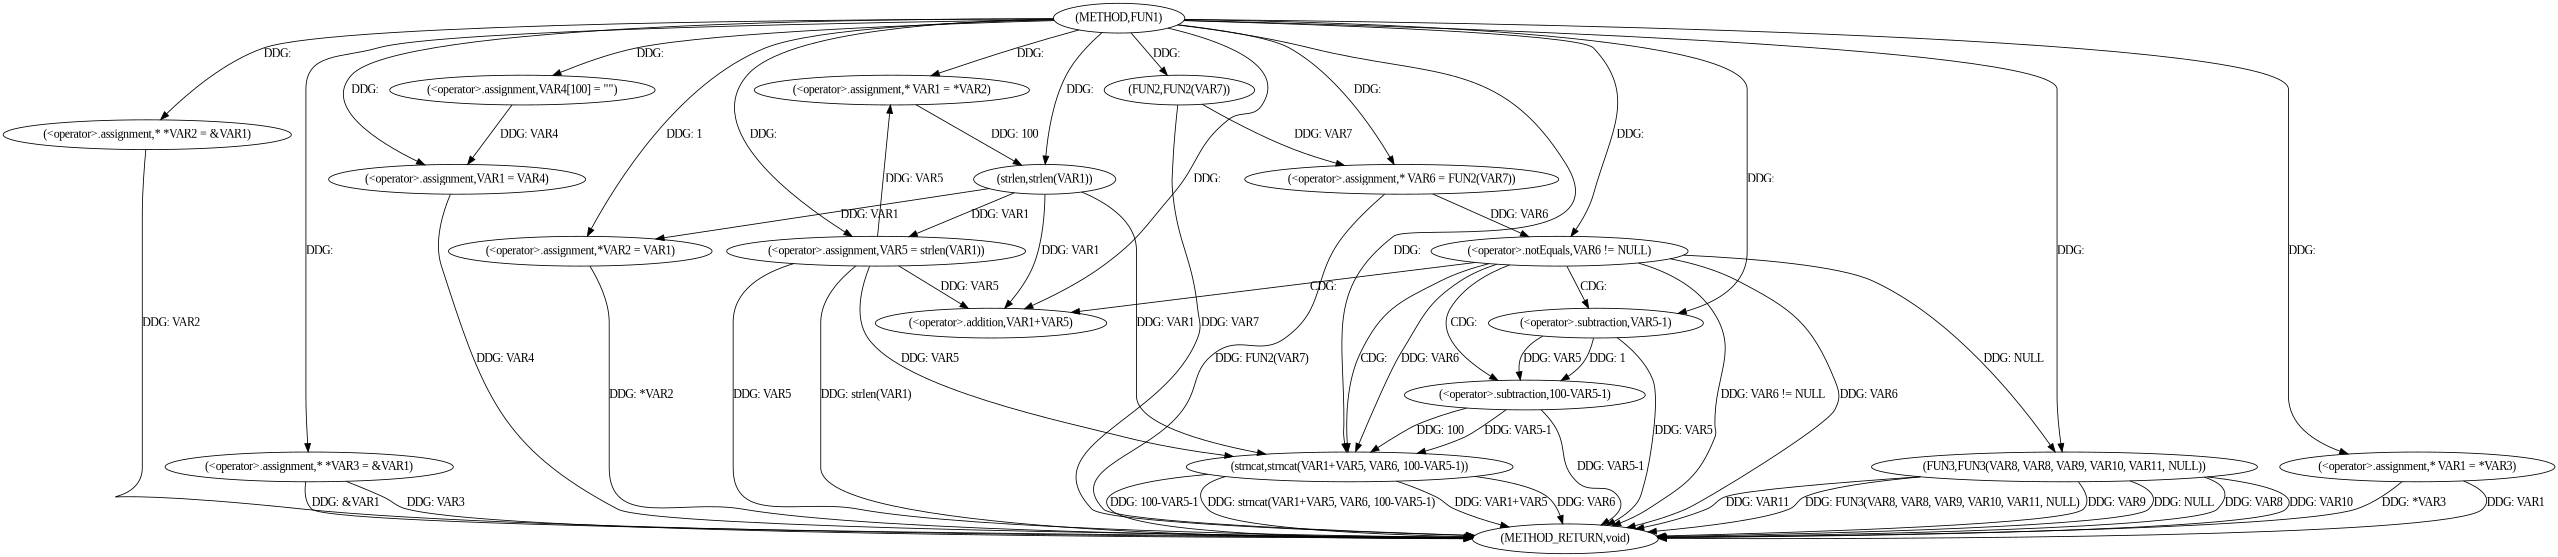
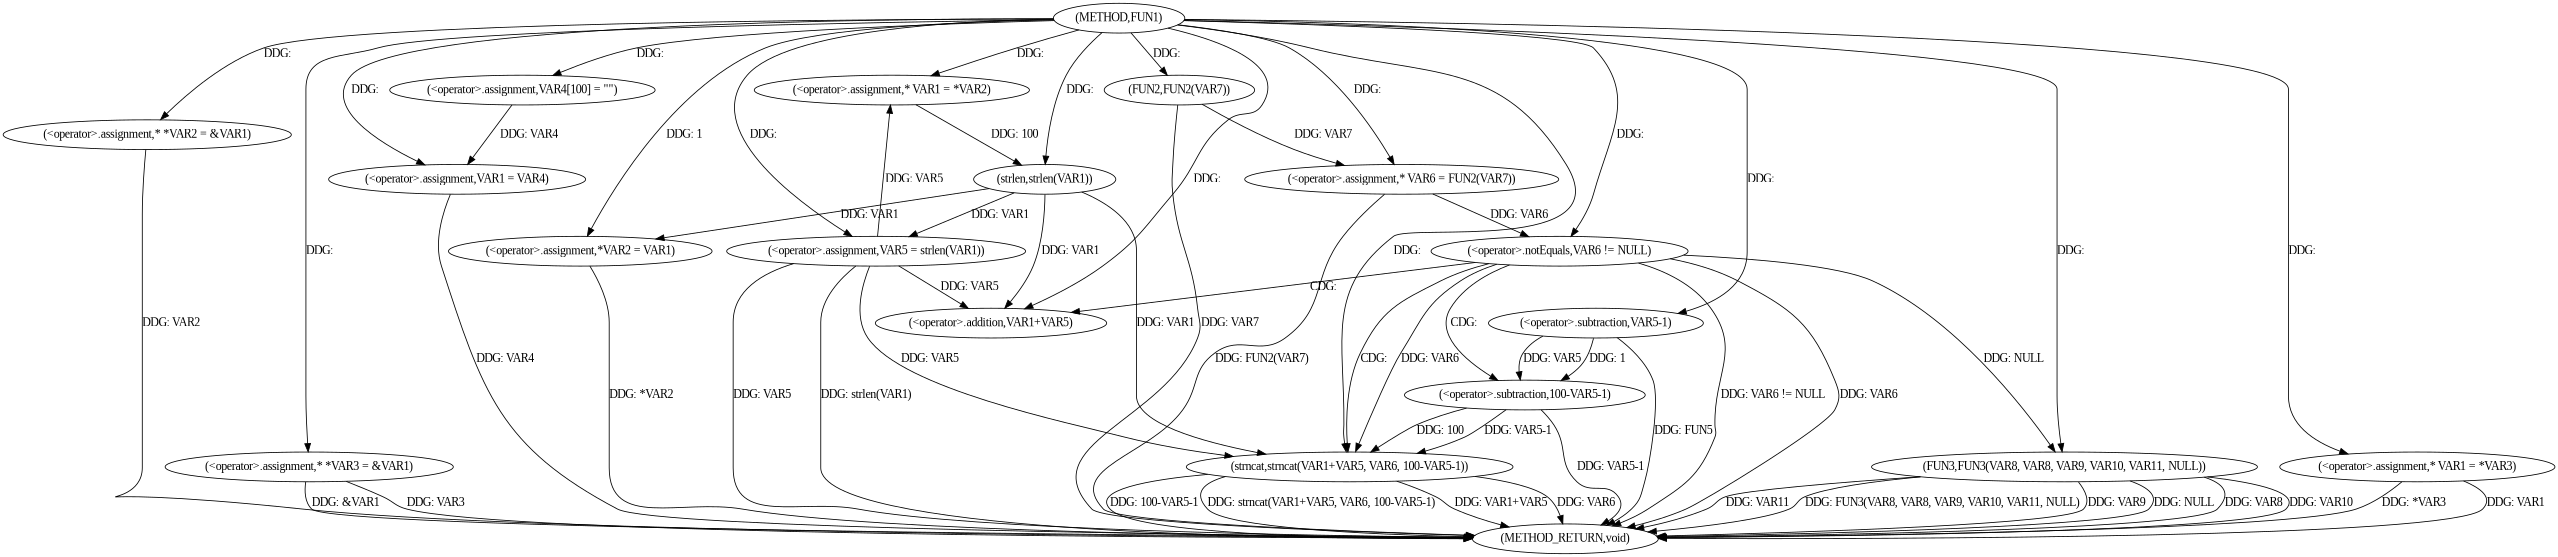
(1576, 284) -> none
(1684, 431) -> (1684, 431)
